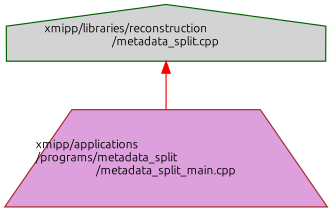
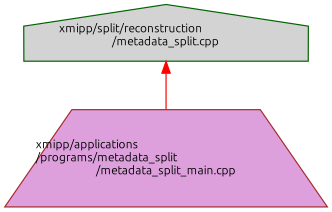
(166, 36) -> (166, 36)
